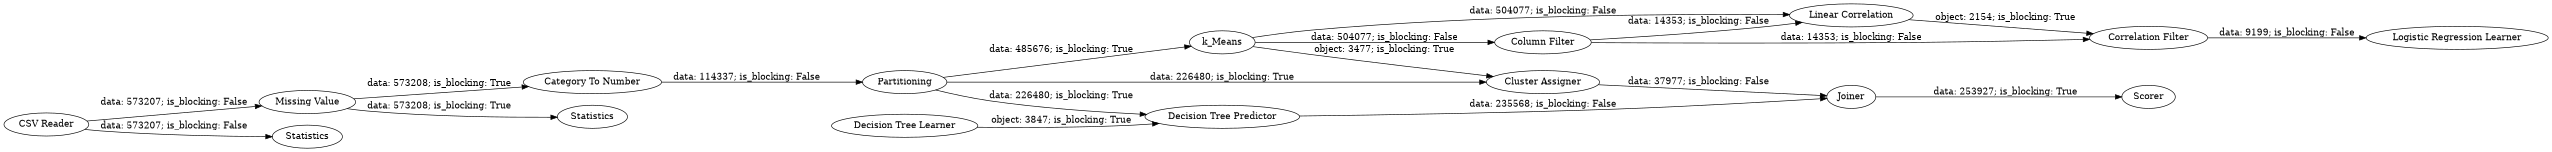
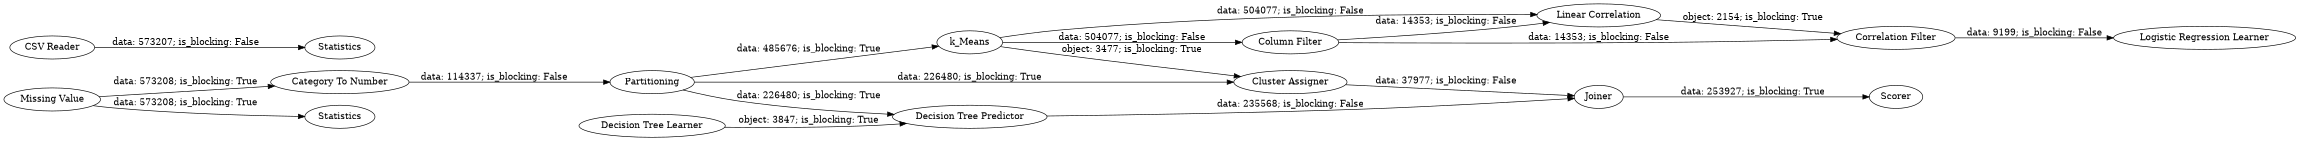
(171, 114) -> none
